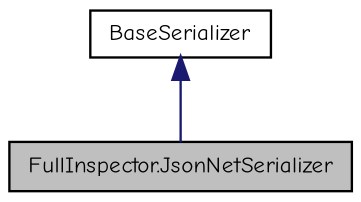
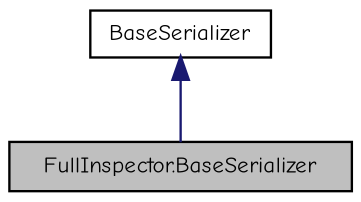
(181, 167) -> (181, 167)
